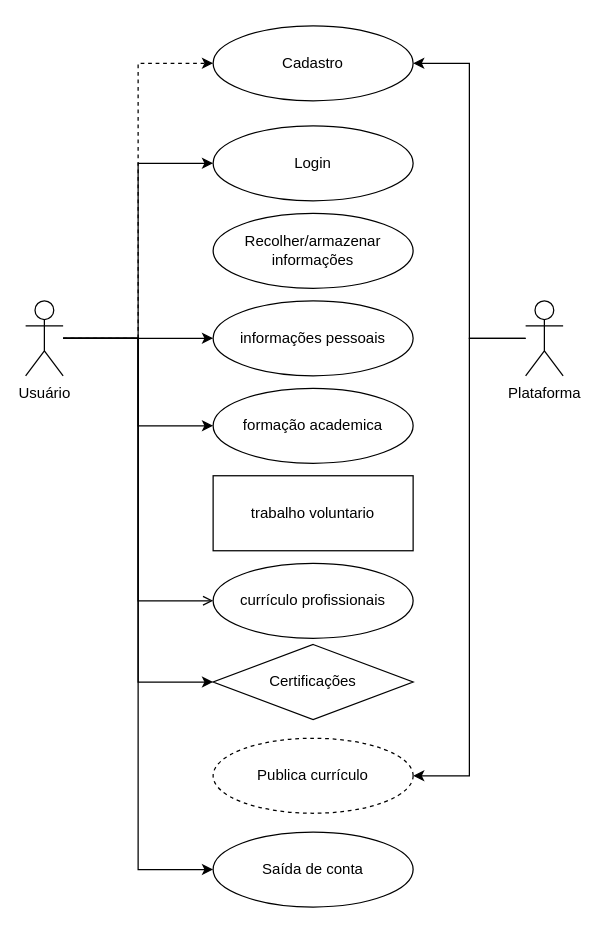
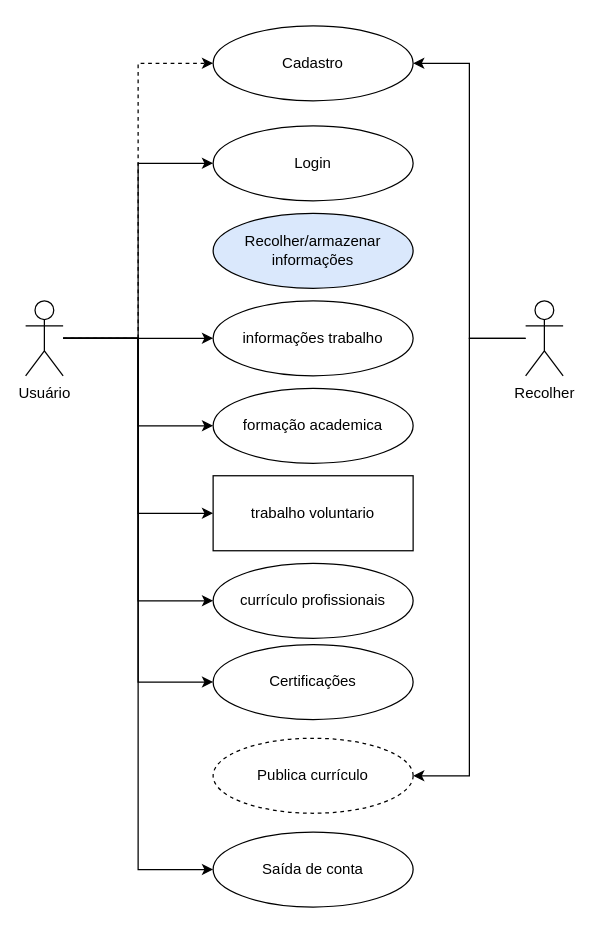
(313, 251) -> (313, 251)
(313, 338) -> (313, 338)
(545, 393) -> (545, 393)
none -> (173, 513)
(205, 601) -> (203, 601)
(313, 682) -> (313, 682)
